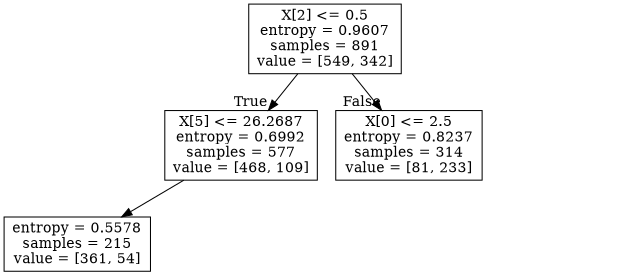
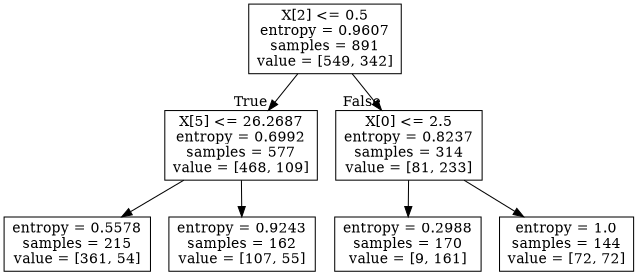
none -> (242, 244)
none -> (408, 244)
none -> (567, 244)
